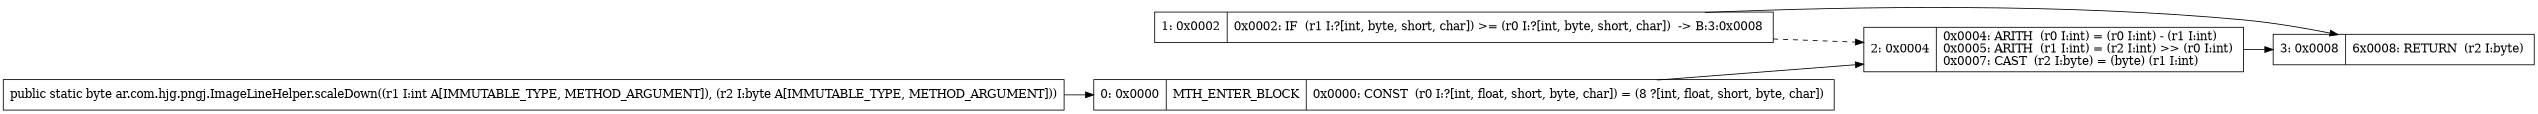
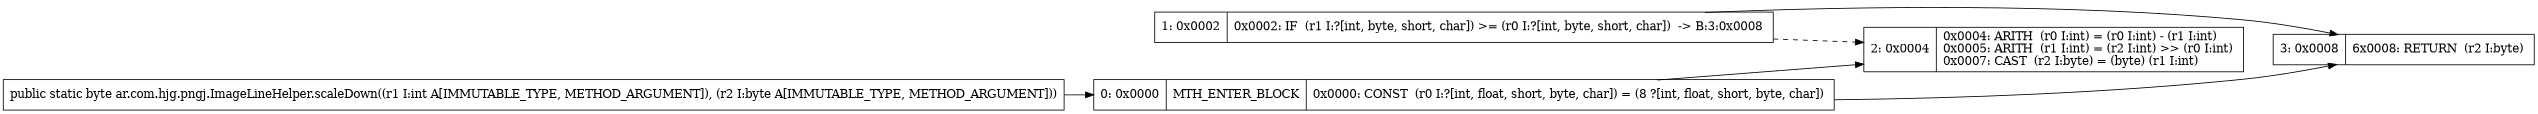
(2254, 50) -> (2082, 92)
